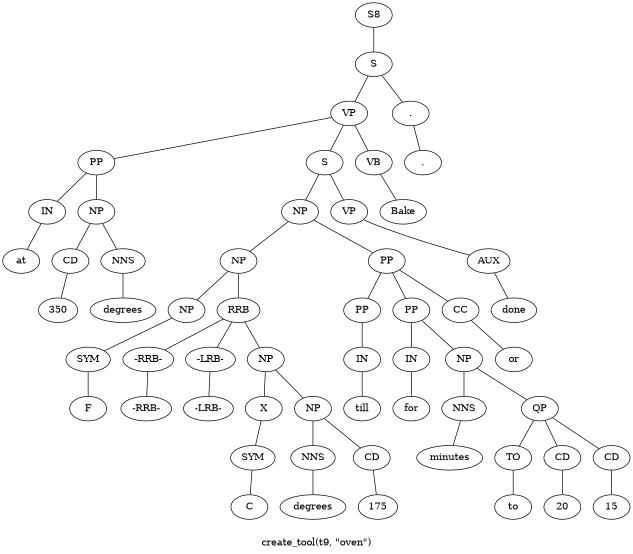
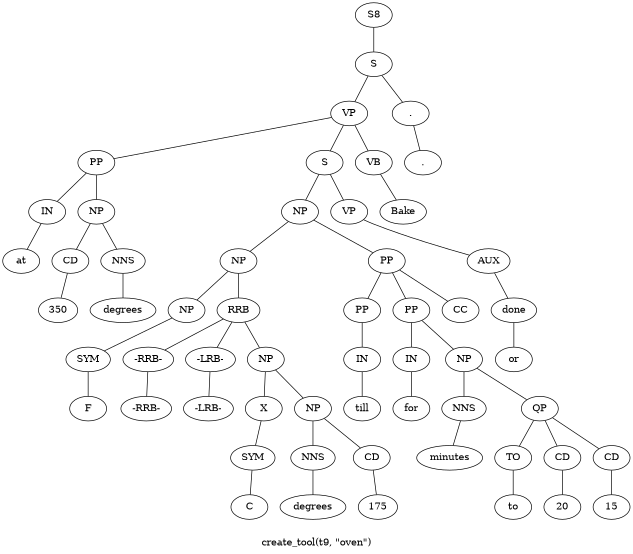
(487, 335) -> (514, 335)
